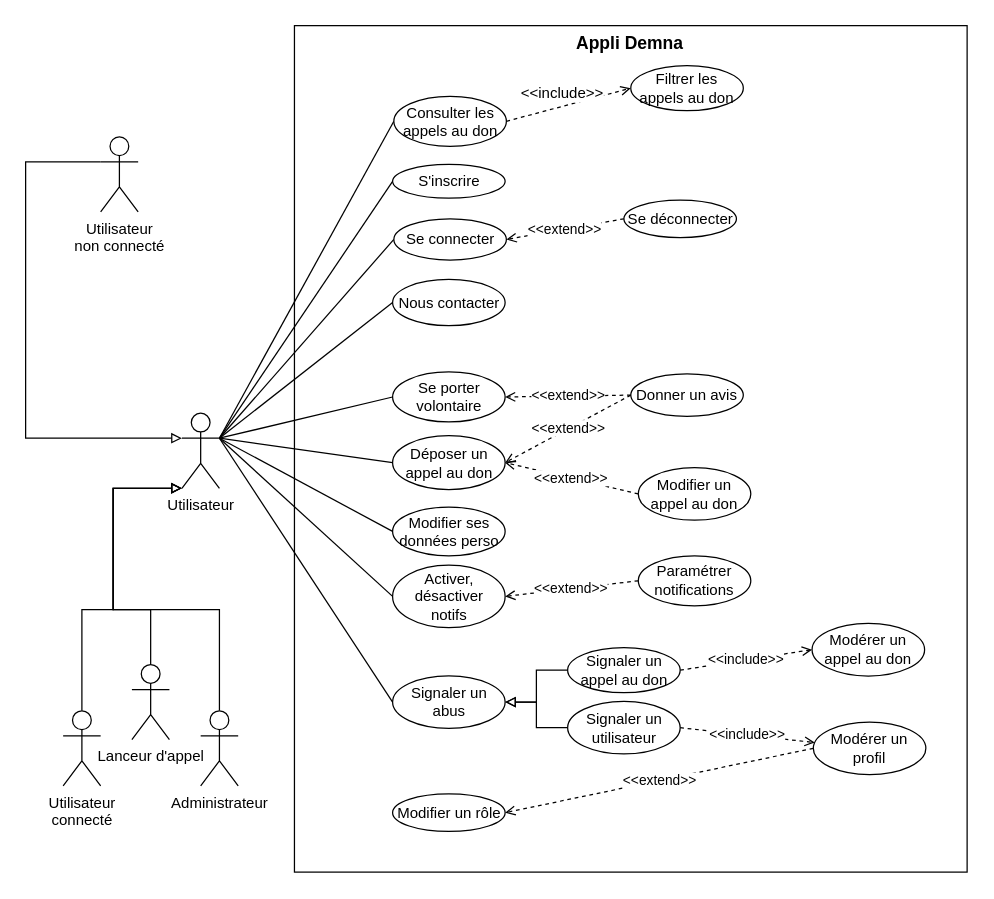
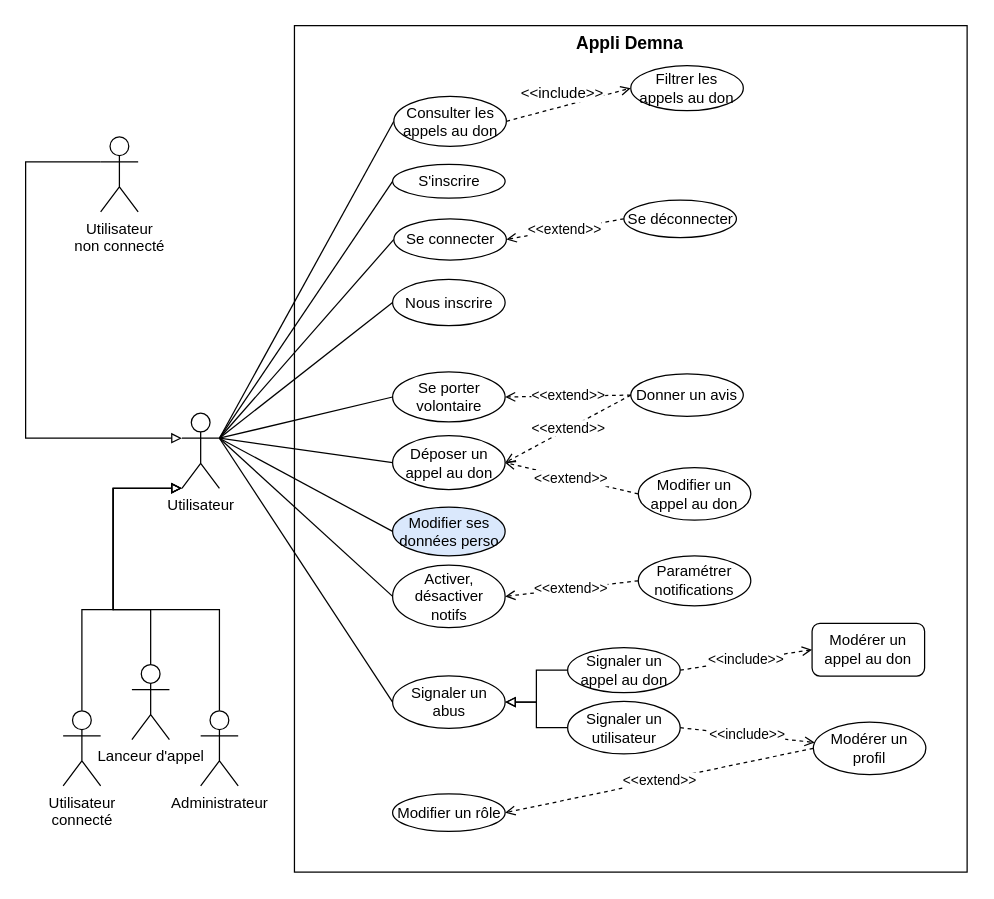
(449, 303) -> (449, 303)
(449, 531) -> (449, 531)
(868, 649) -> (868, 649)
